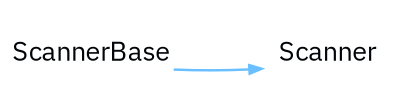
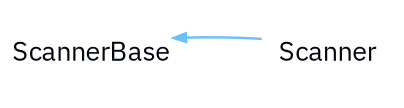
(211, 70) -> (224, 37)
